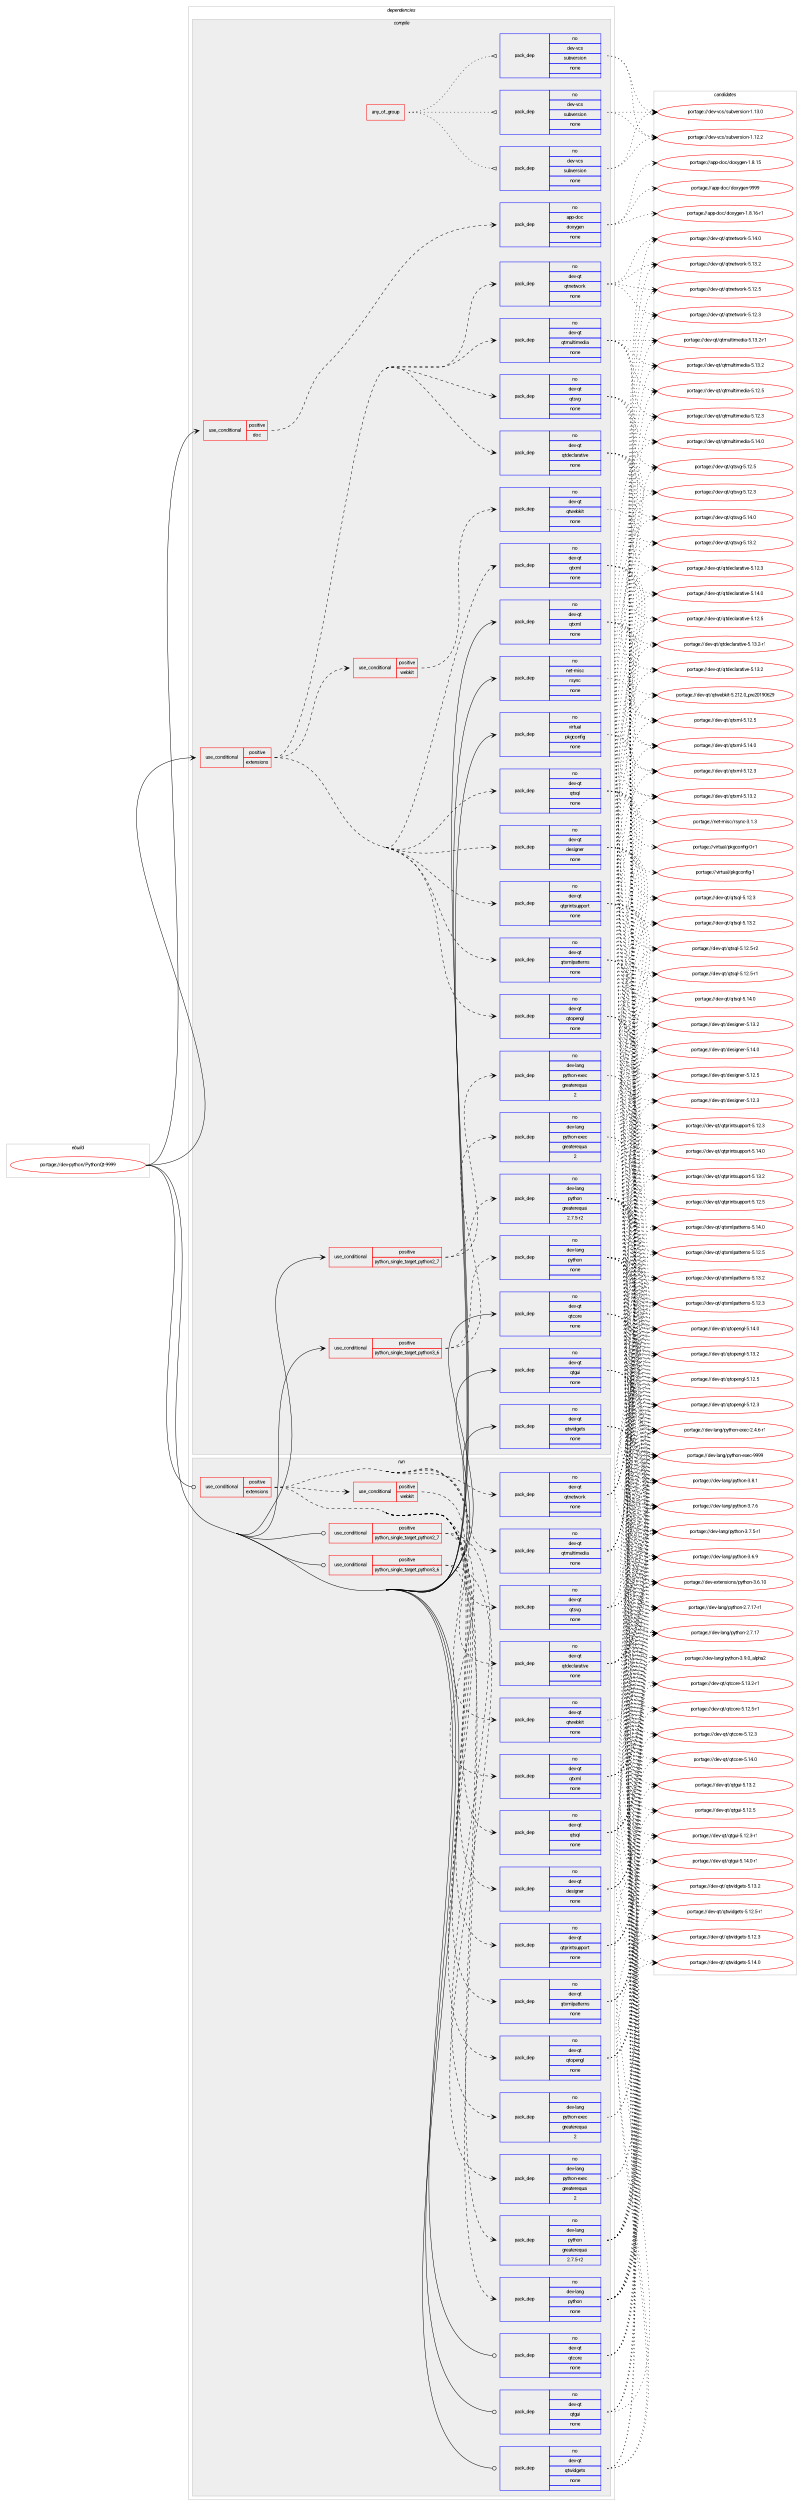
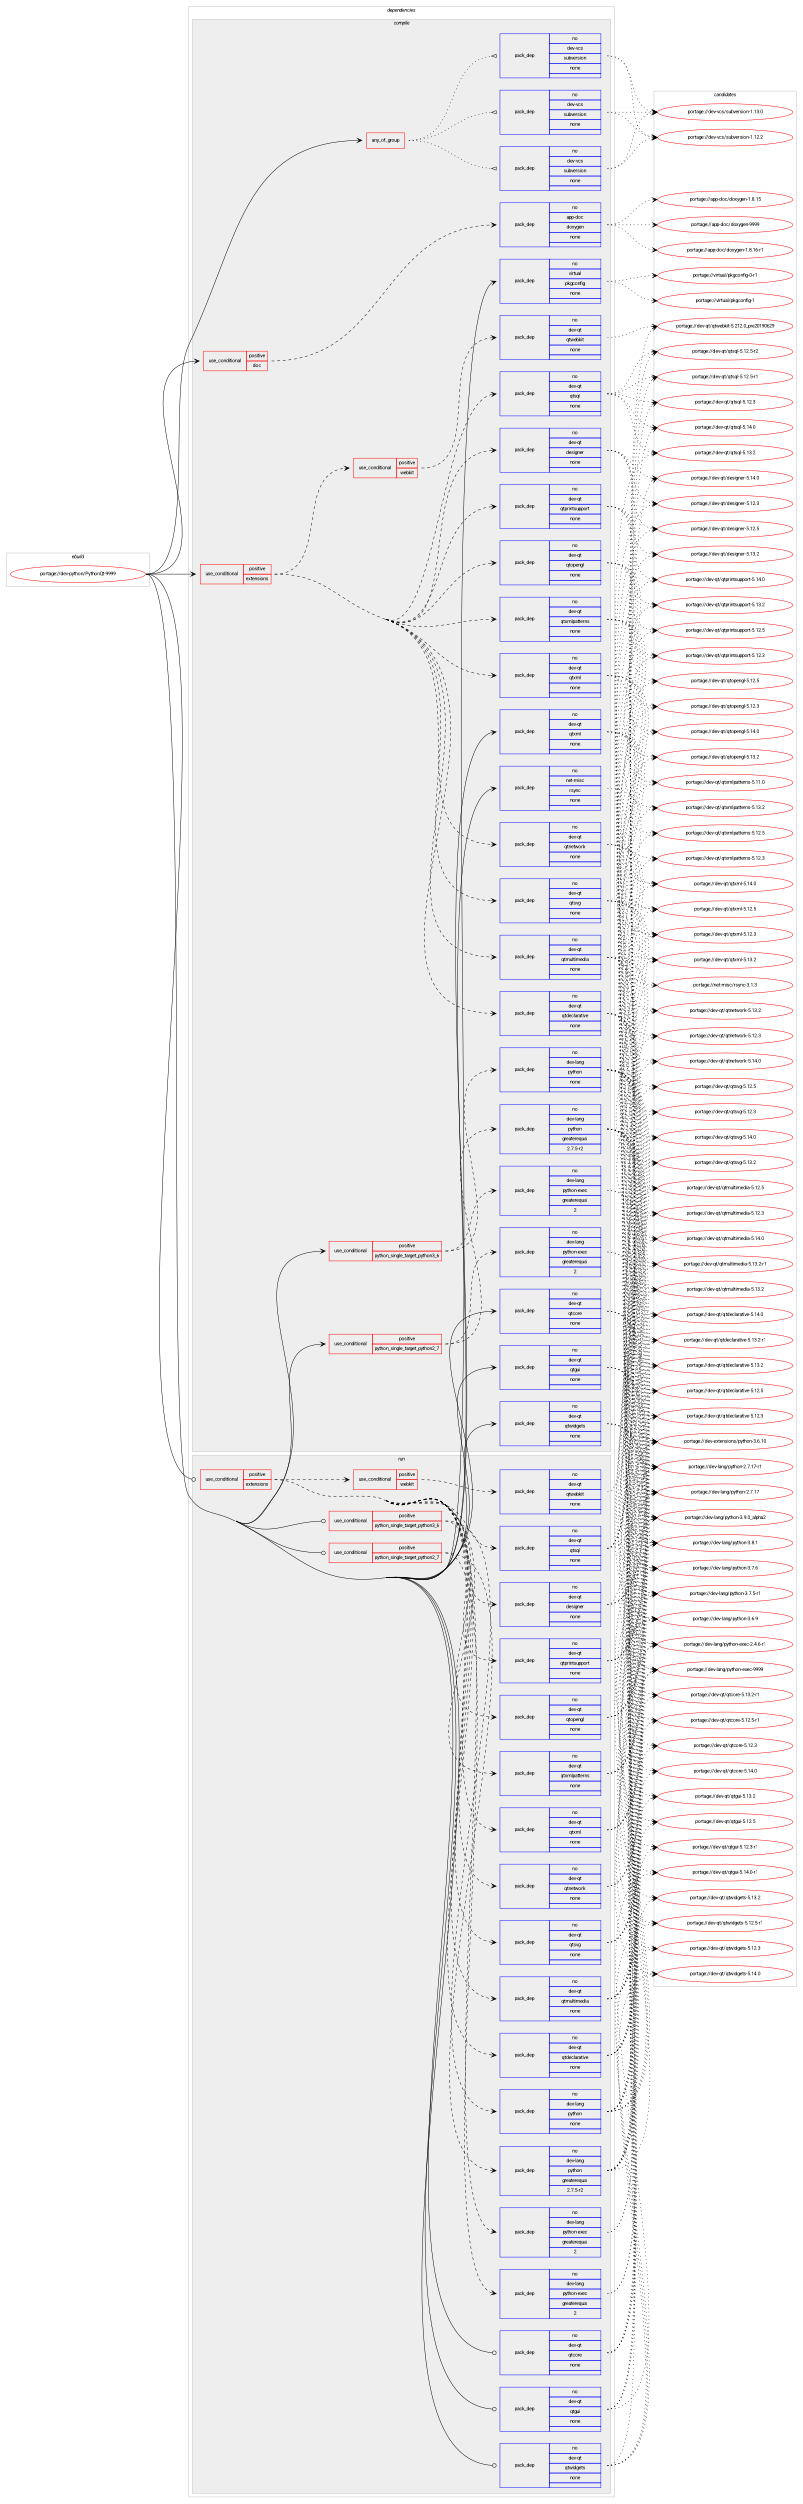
(725, 290) -> none
none -> (197, 325)
(725, 1228) -> (725, 783)
